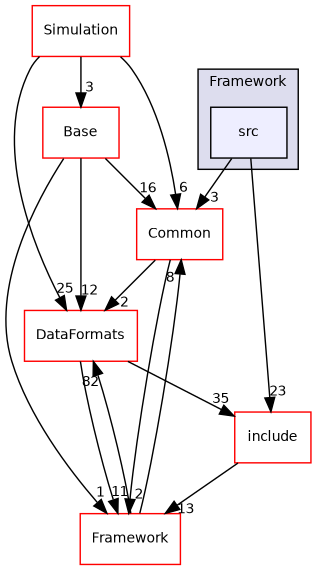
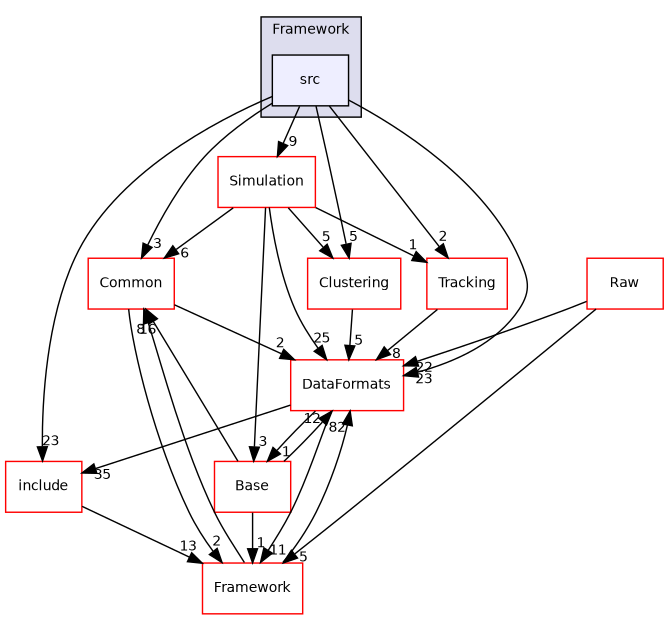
none -> (291, 126)
none -> (505, 232)
none -> (354, 284)
none -> (467, 284)
none -> (625, 284)
none -> (296, 430)
